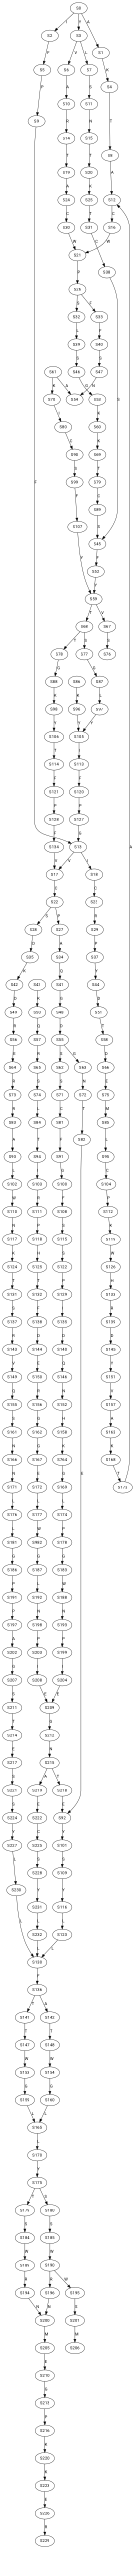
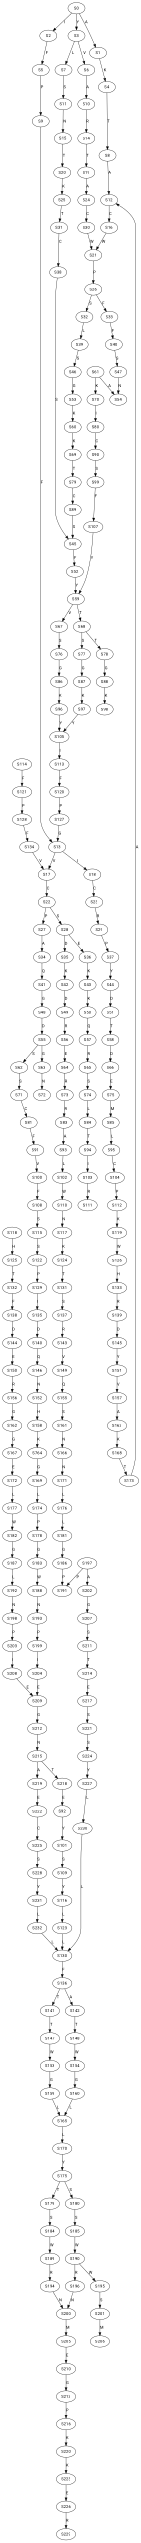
none -> (59, 666)
(101, 696) -> (83, 696)
(54, 737) -> none
none -> (88, 957)
(82, 1140) -> none
(63, 1171) -> (38, 1164)
(37, 1224) -> none
(37, 1542) -> (12, 1536)
(12, 1610) -> (76, 1576)
